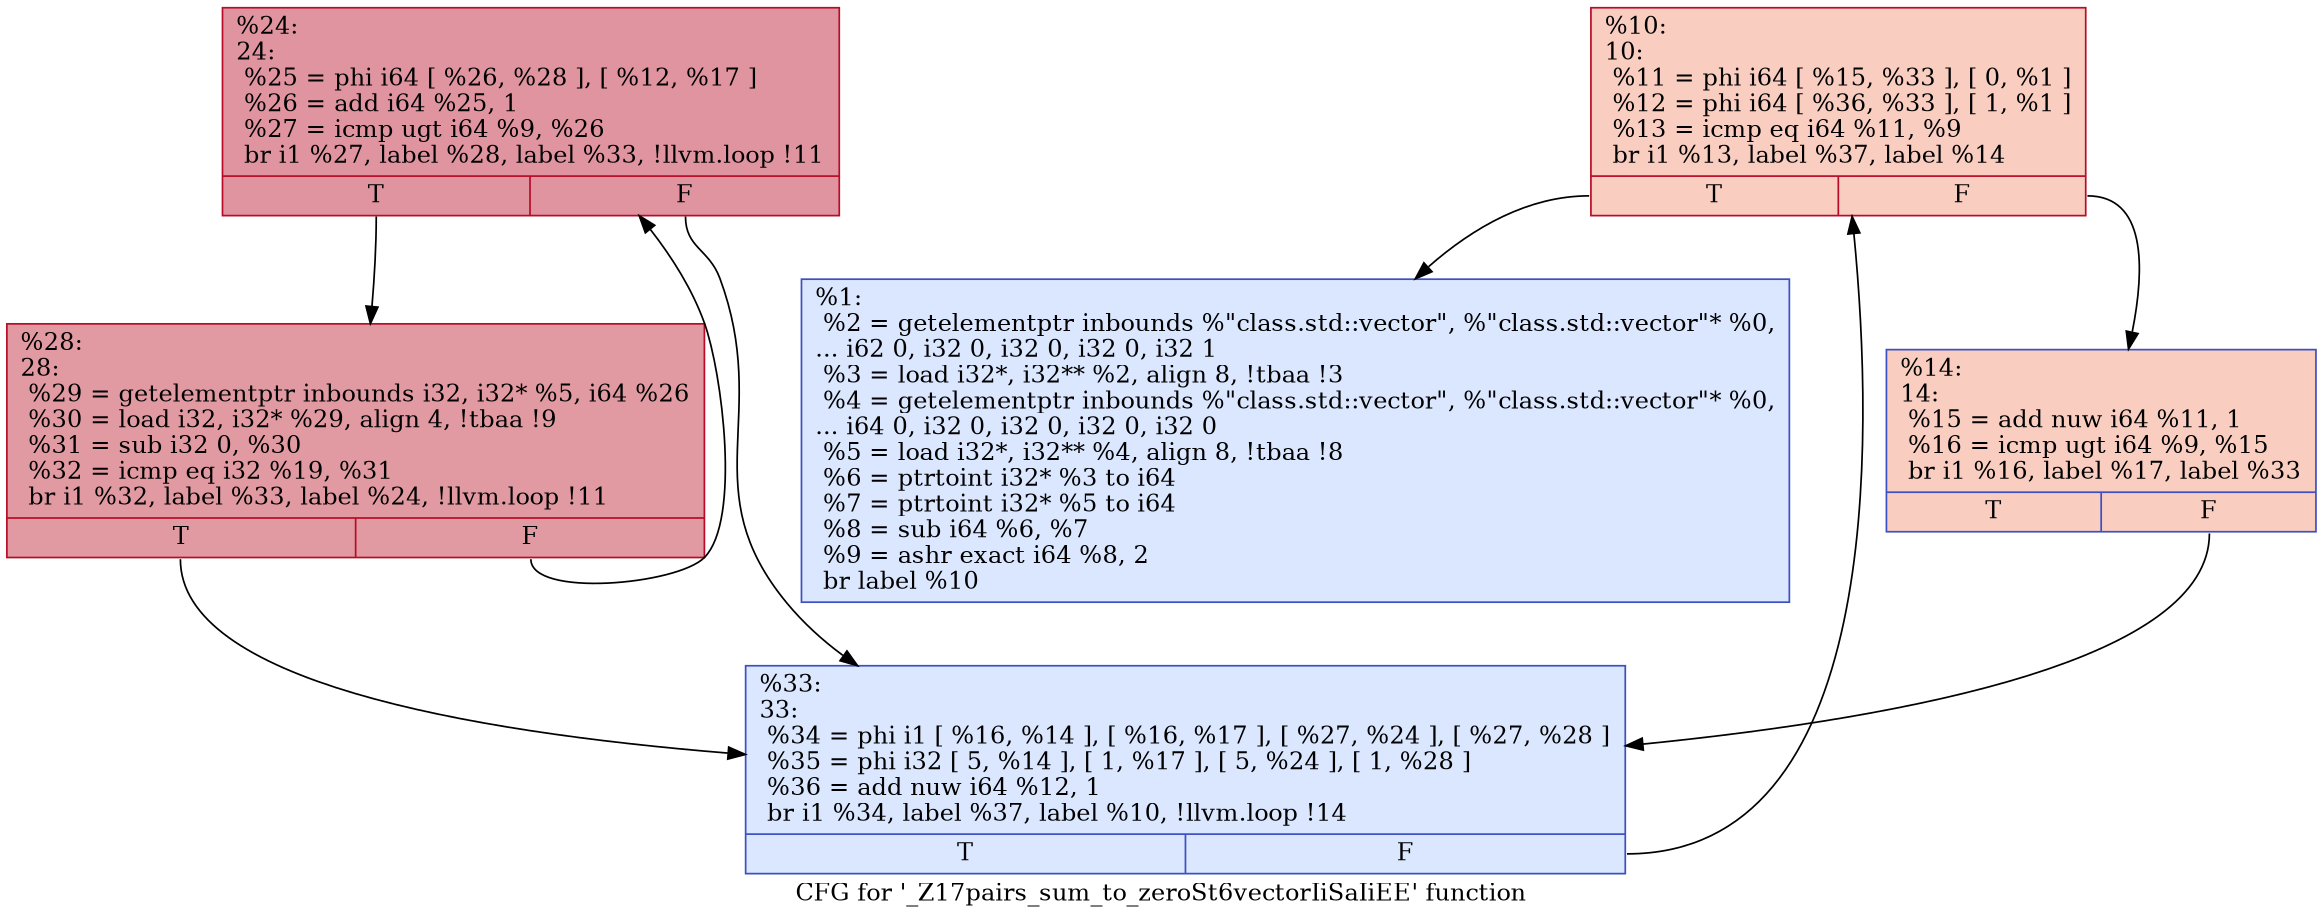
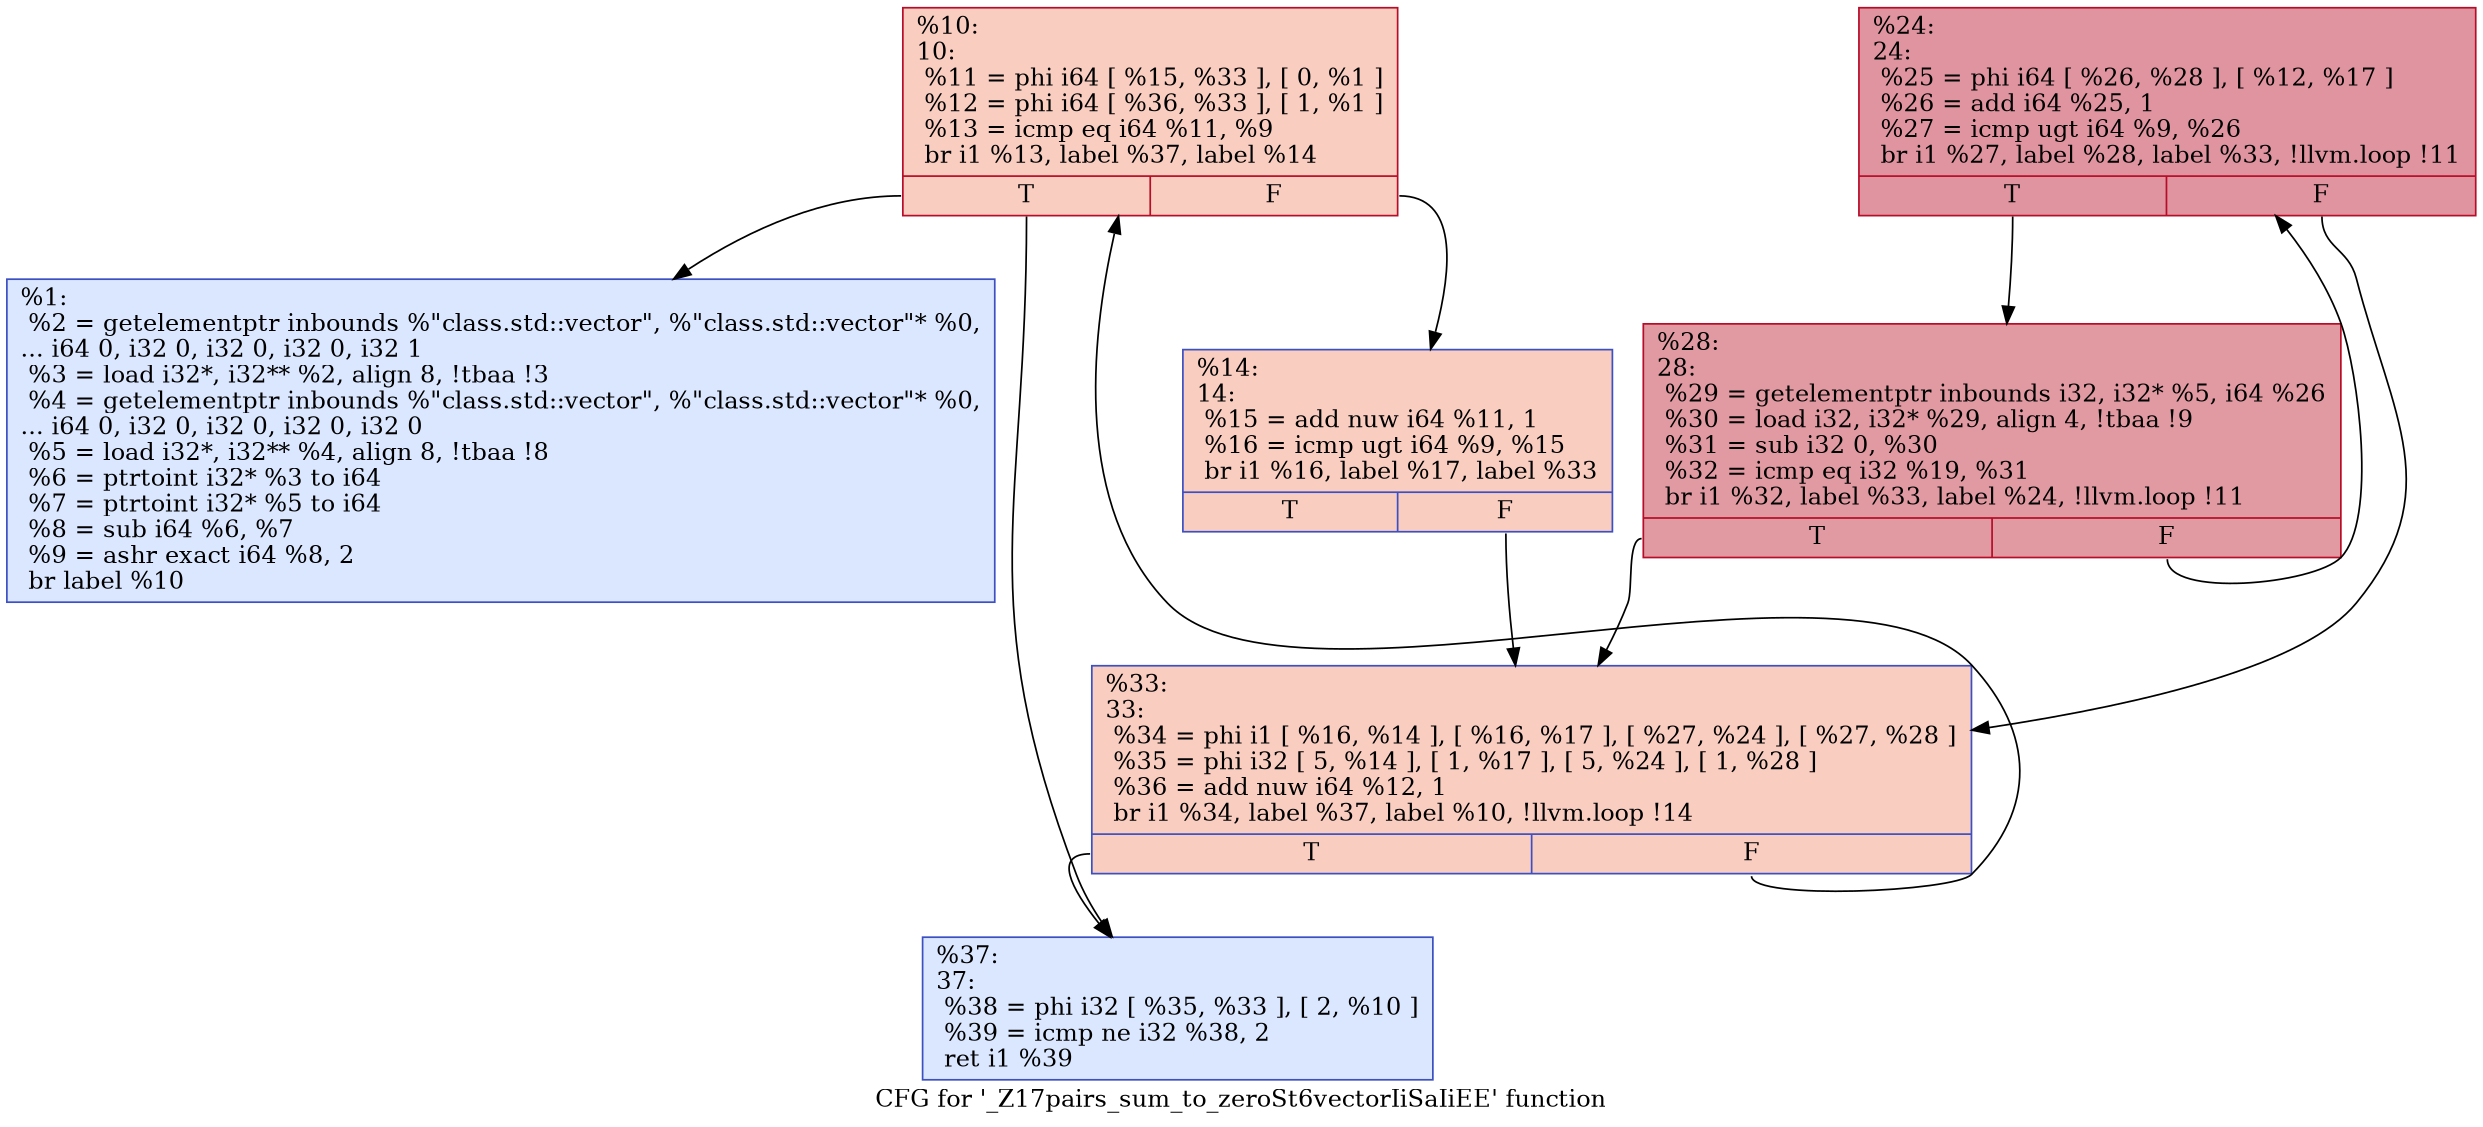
(1017, 350) -> (222, 350)
(1185, 770) -> (1532, 770)
none -> (1178, 1008)
